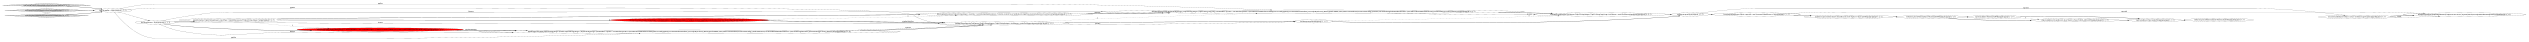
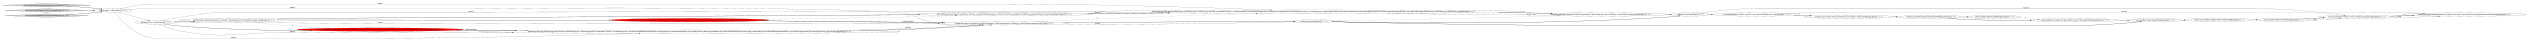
(2079, 17) -> (1736, 25)
none -> (2284, 20)
